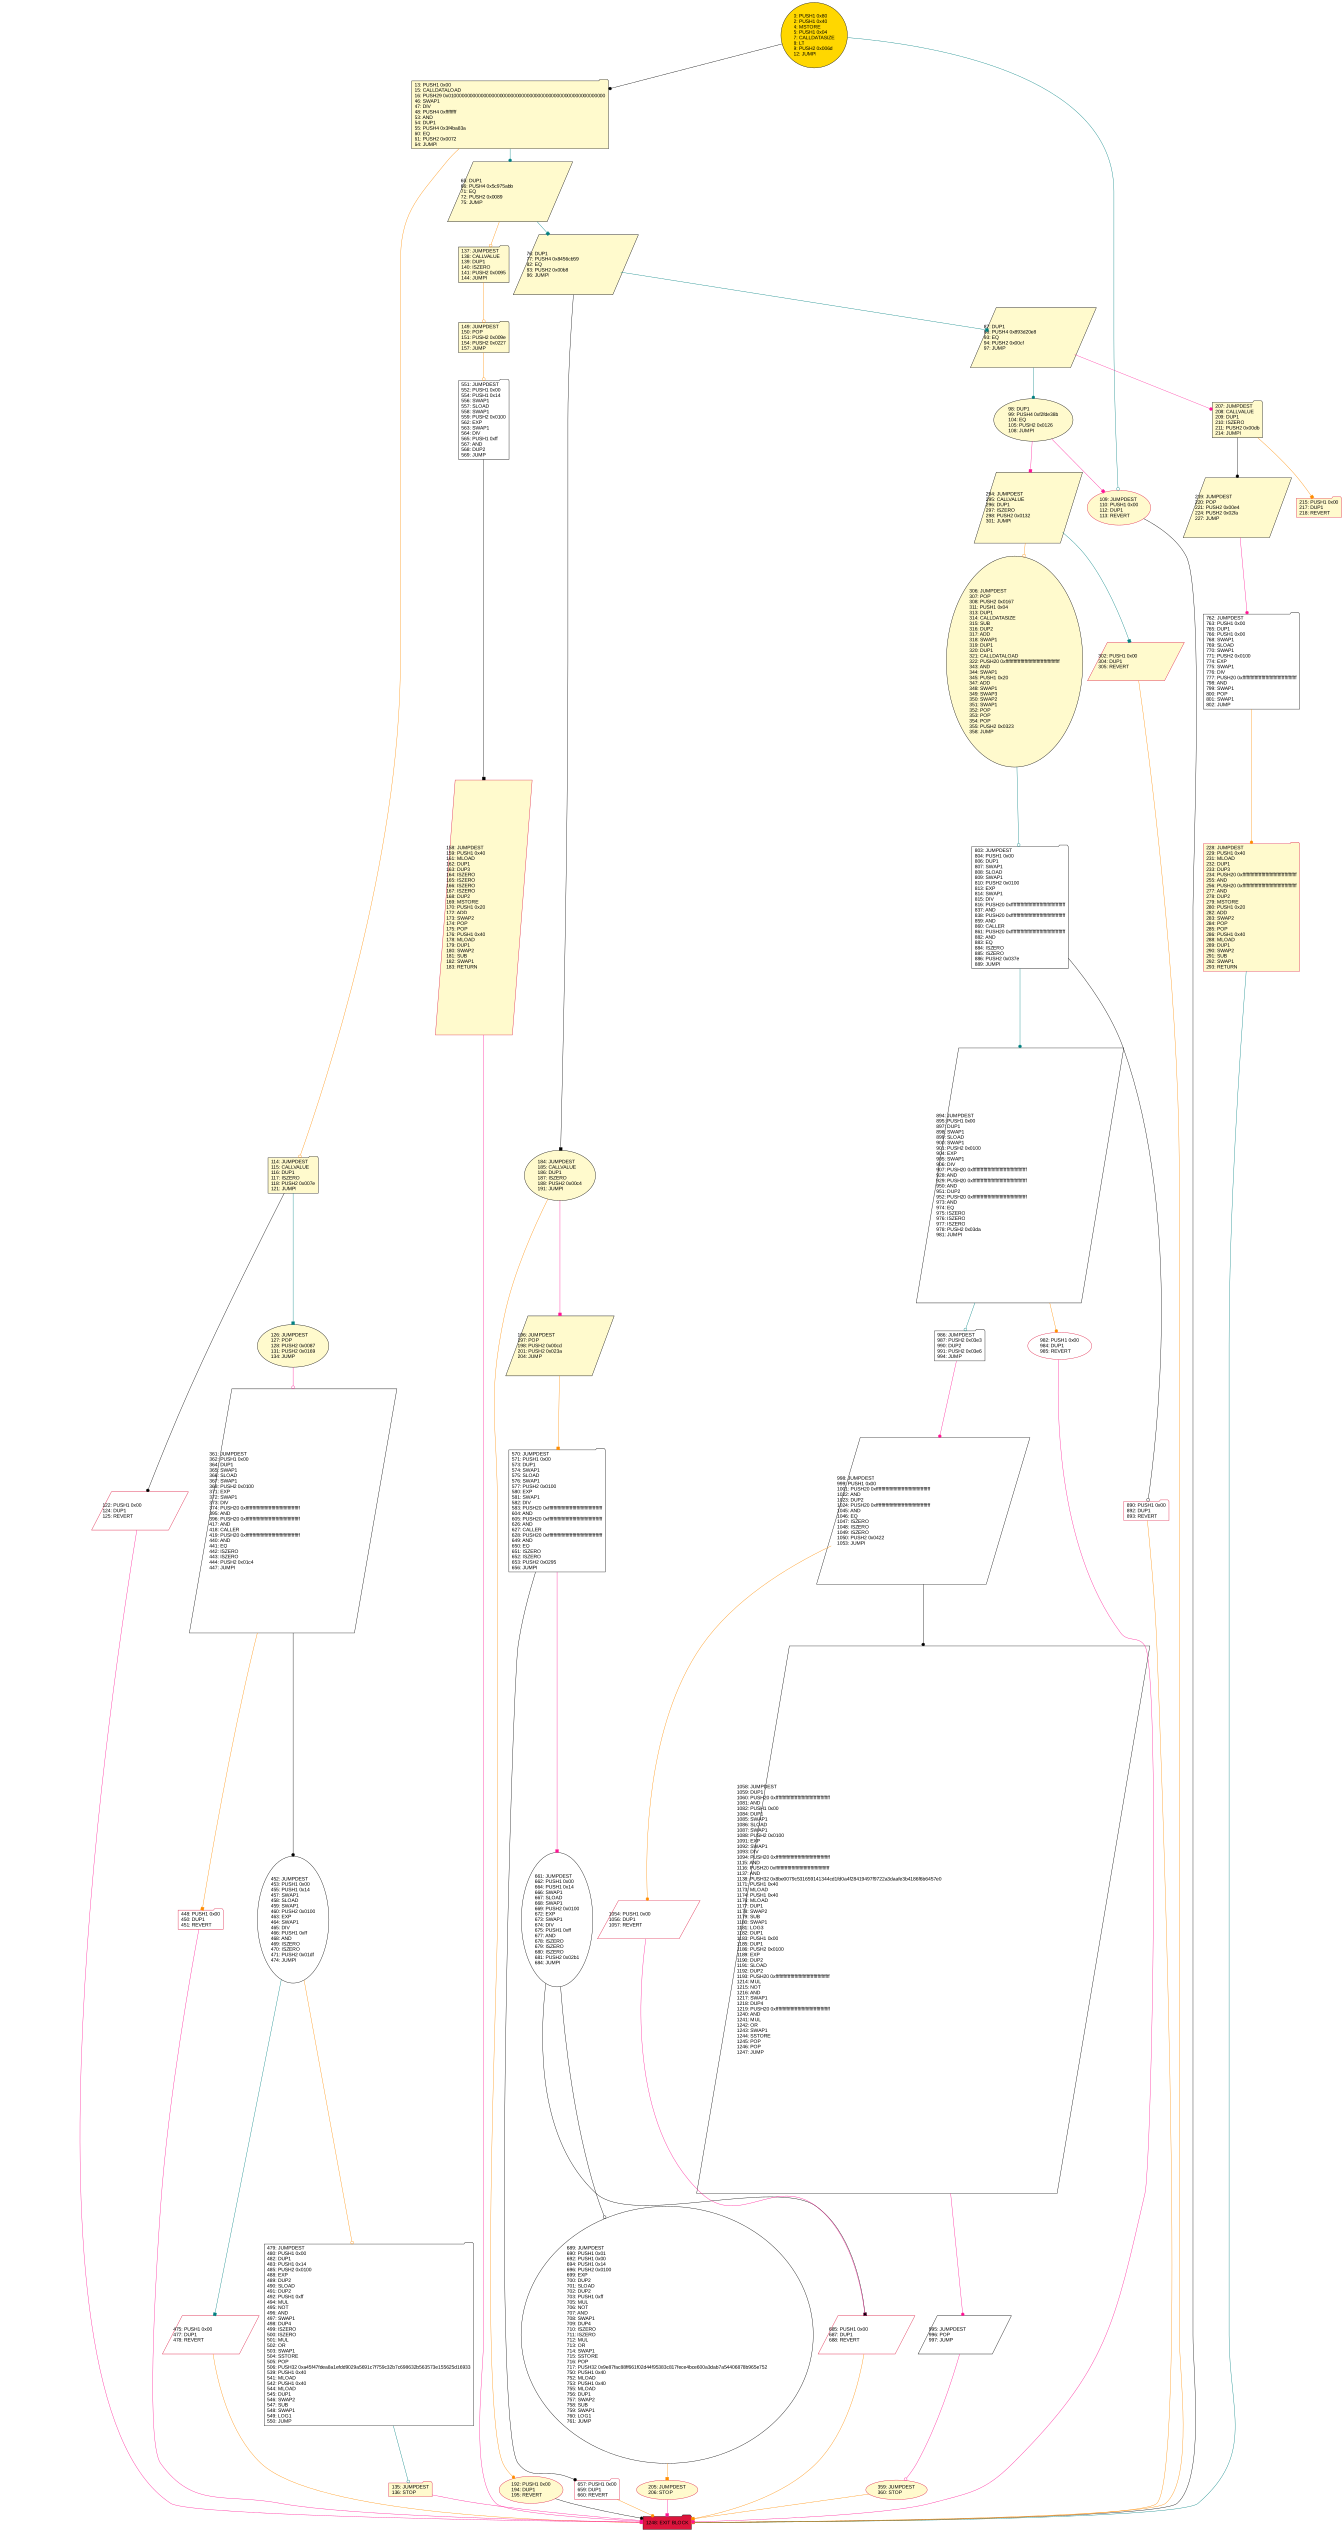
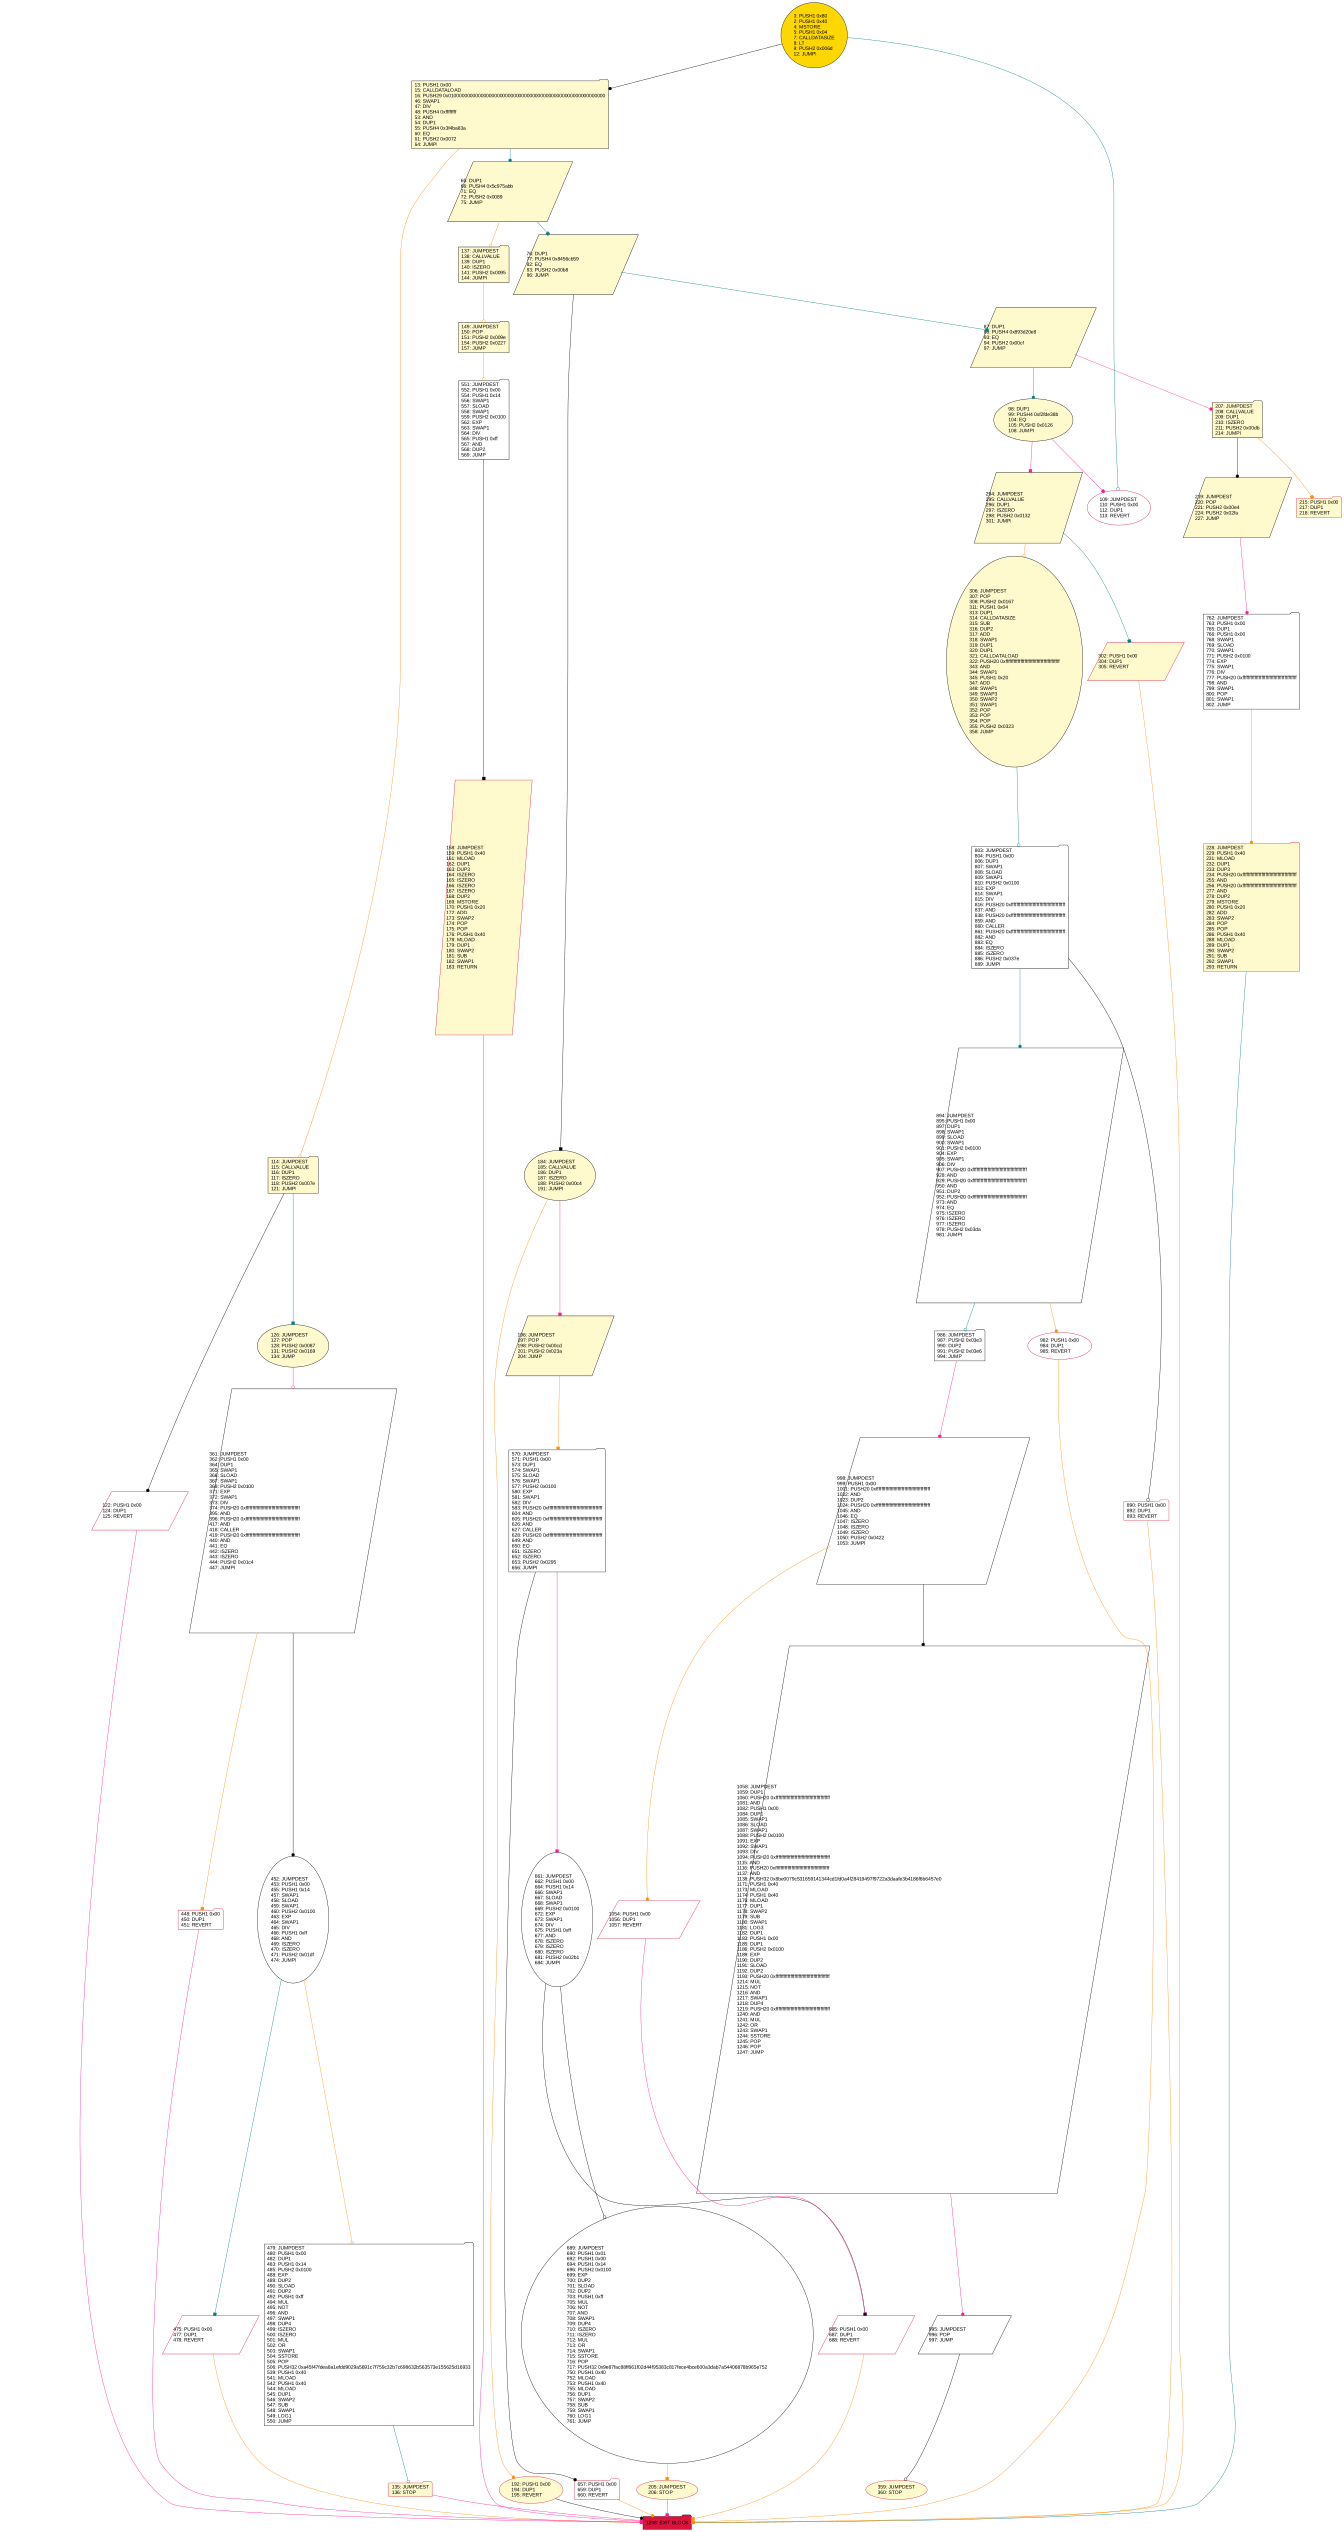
(1119, 508) -> (1119, 508)
(1193, 1744) -> none
(1151, 2081) -> (1151, 2081)
(938, 2418) -> (938, 2418)
(782, 2506) -> none
